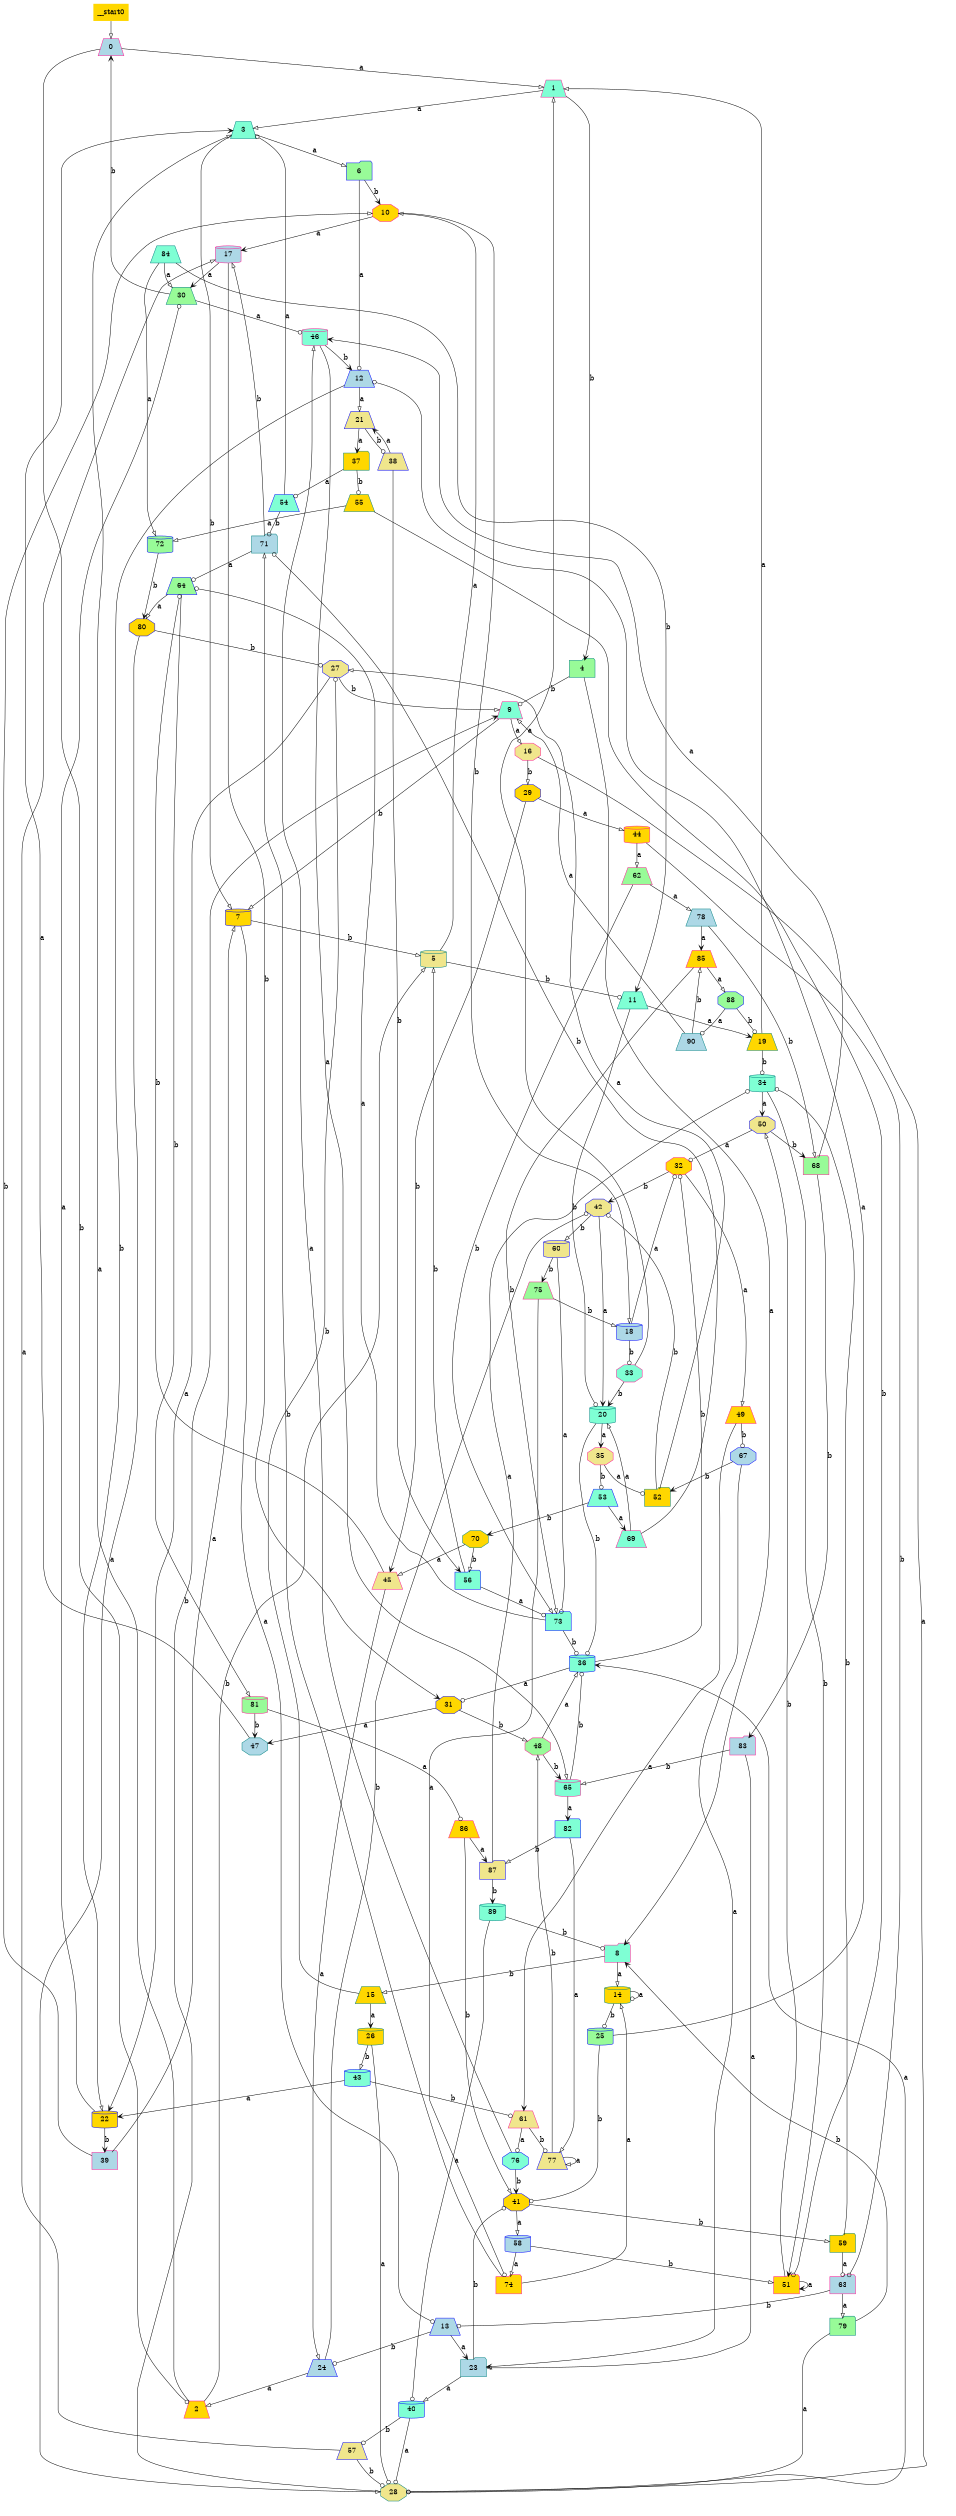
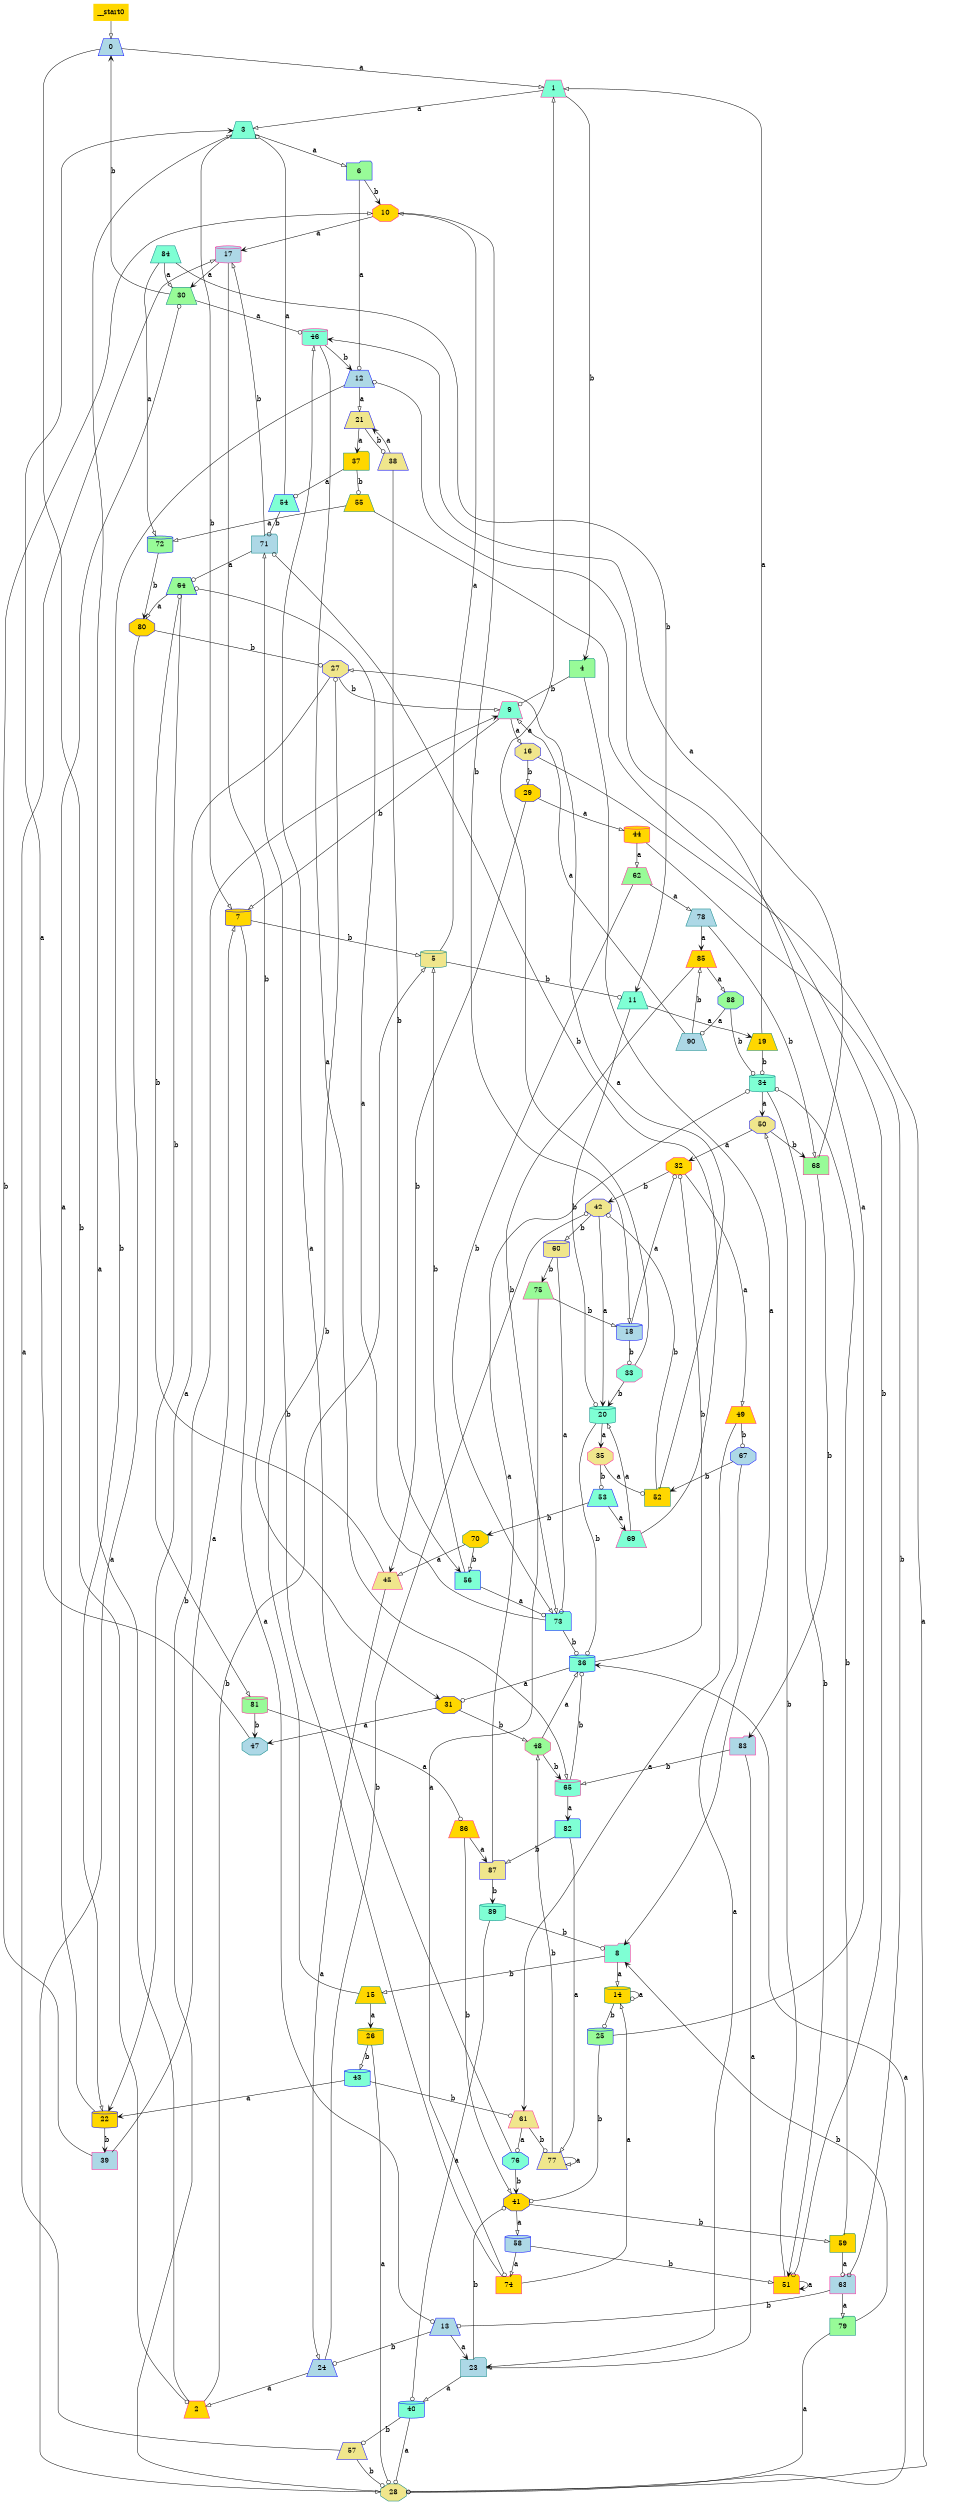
(111, 47) -> (111, 47)
(528, 752) -> (528, 752)
(745, 1019) -> (735, 1043)
(723, 1144) -> (723, 1144)
